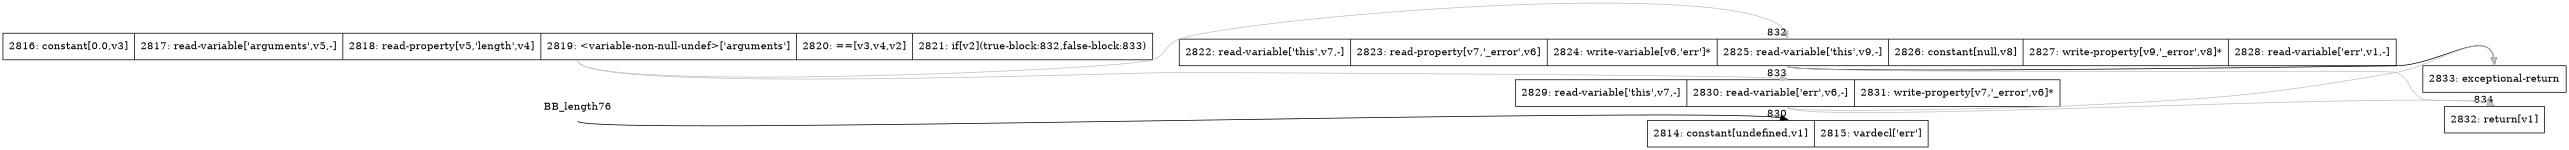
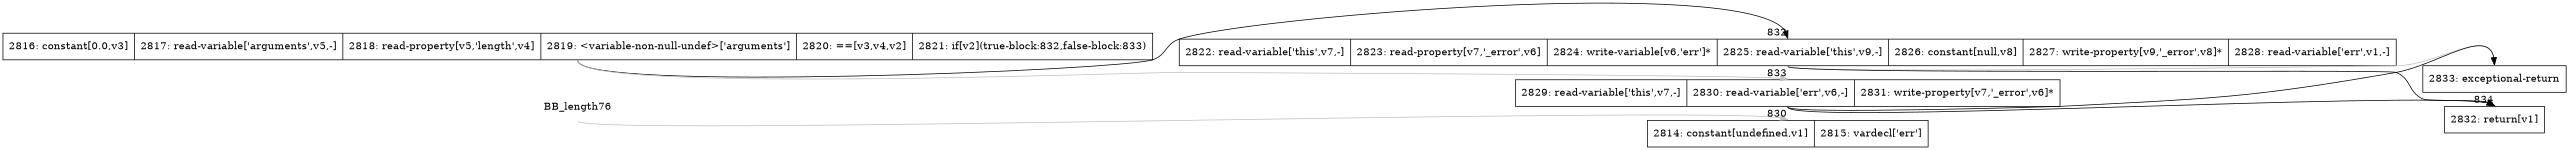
(1180, 39) -> (1180, 39)
(2324, 67) -> (2324, 67)
(2322, 71) -> (2322, 71)
(2165, 101) -> (2165, 101)
(2155, 106) -> (2155, 106)
(1179, 120) -> (1179, 120)
